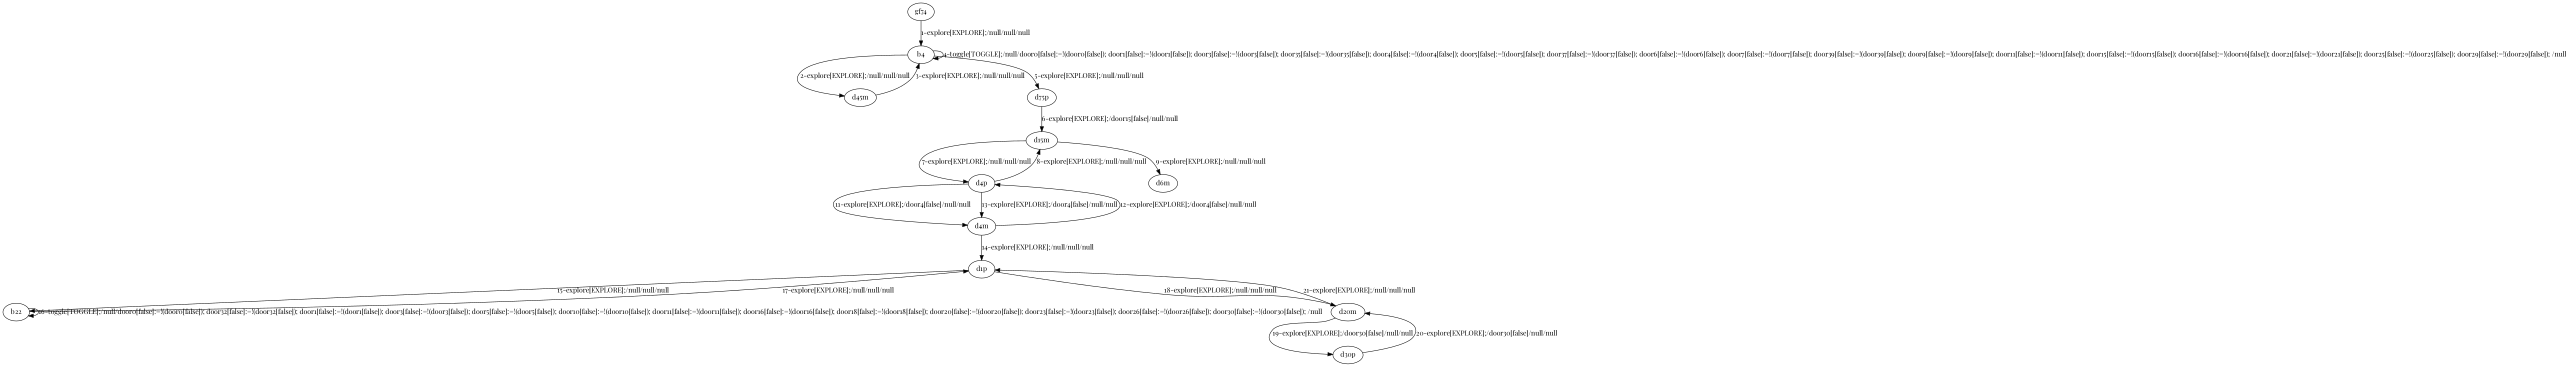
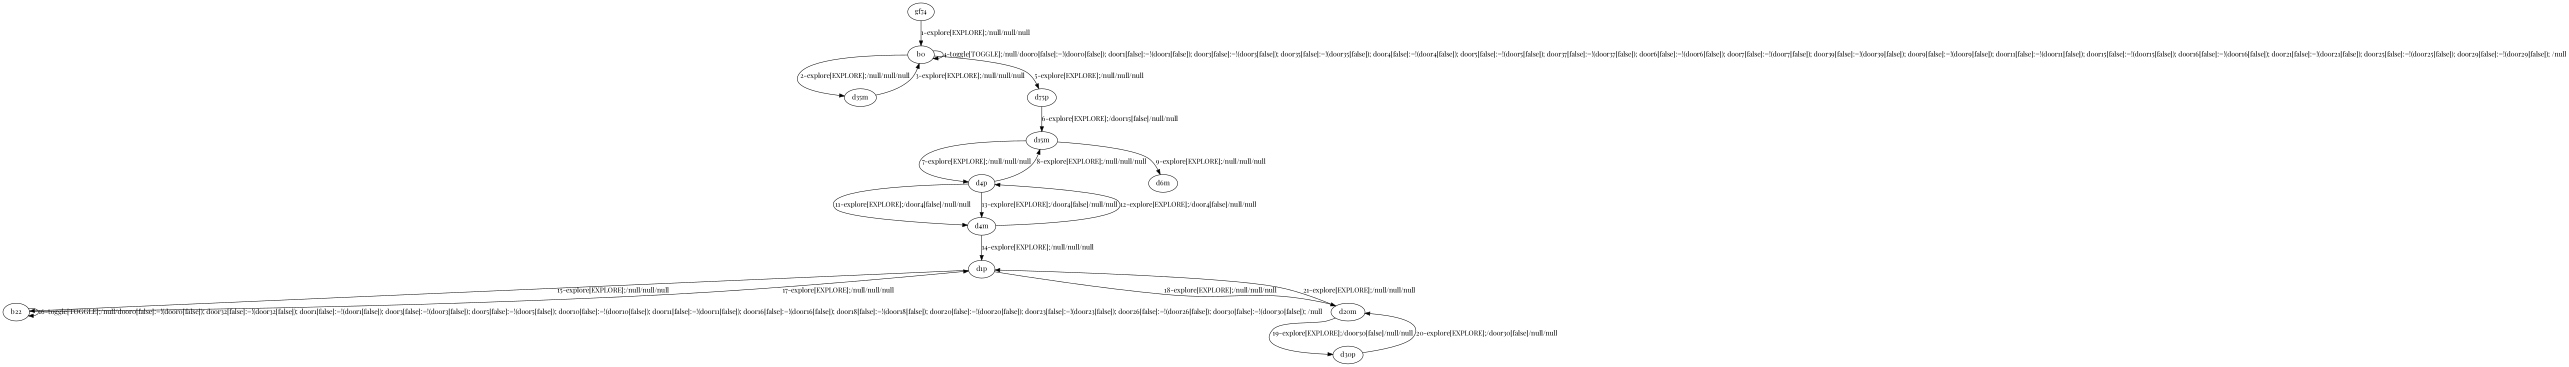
(921, 55) -> (921, 55)
(860, 98) -> (860, 98)
